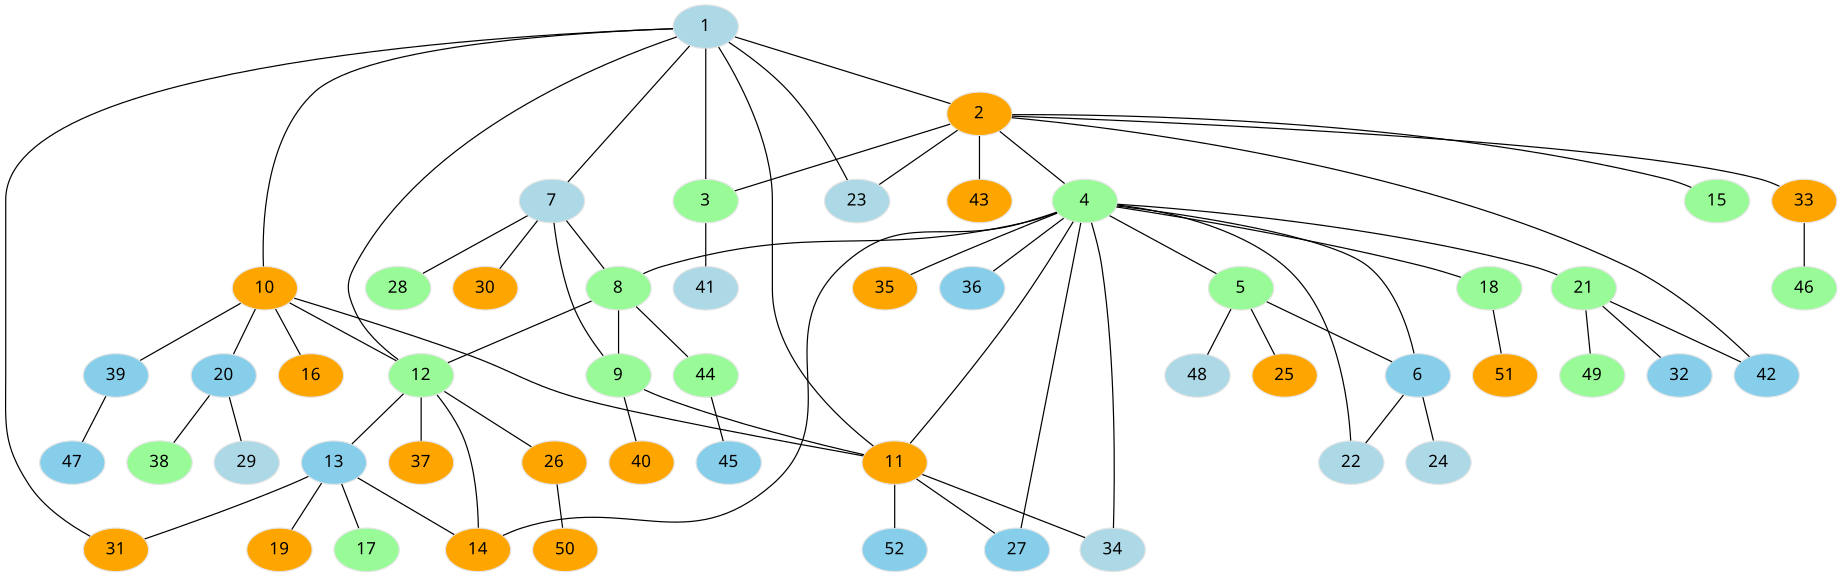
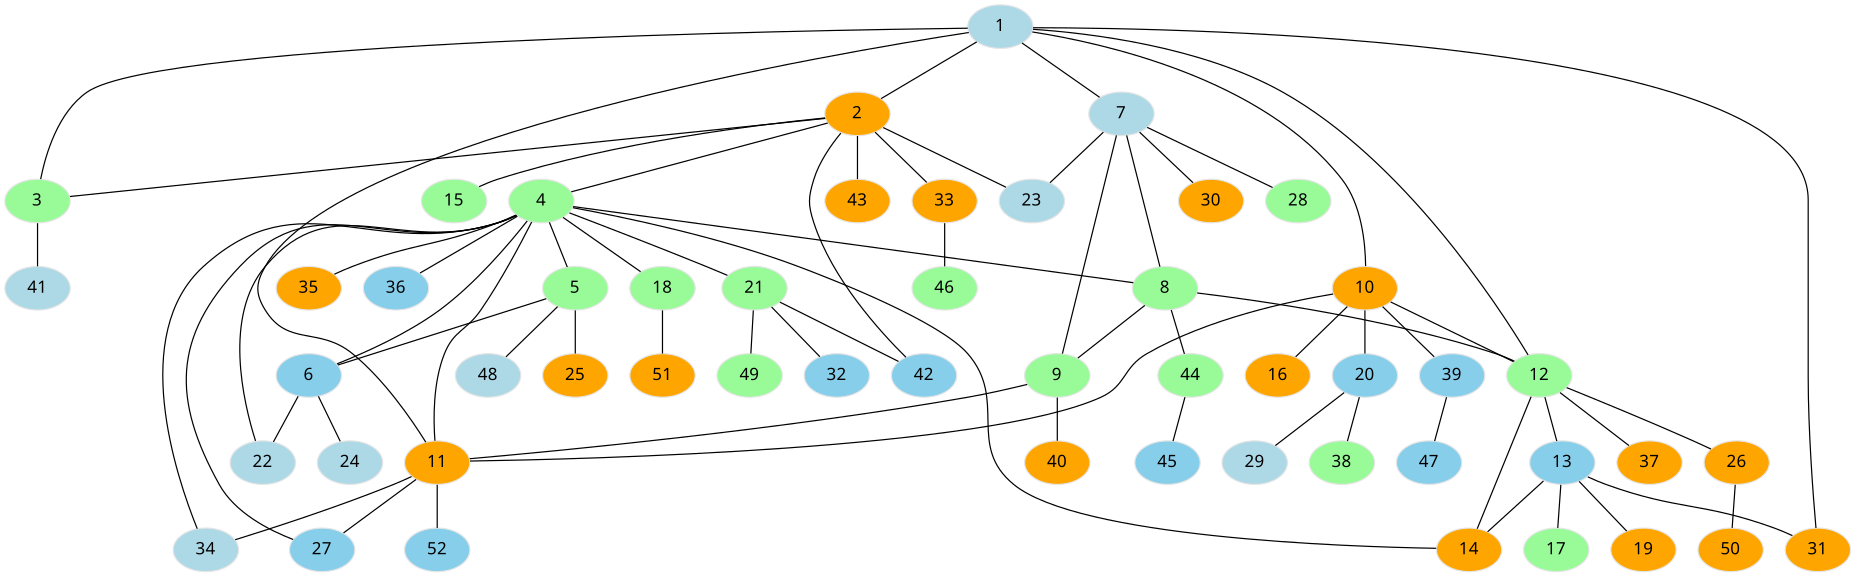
(798, 102) -> (1077, 157)
